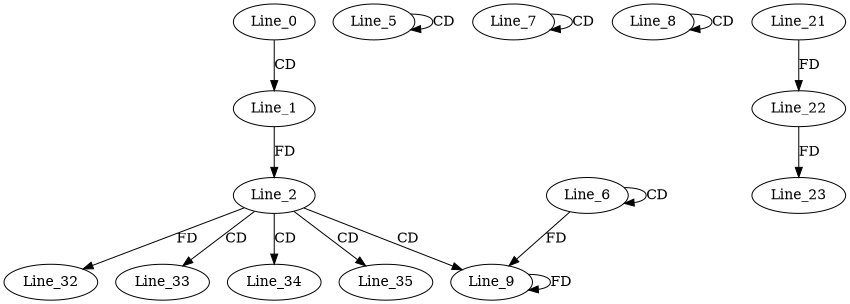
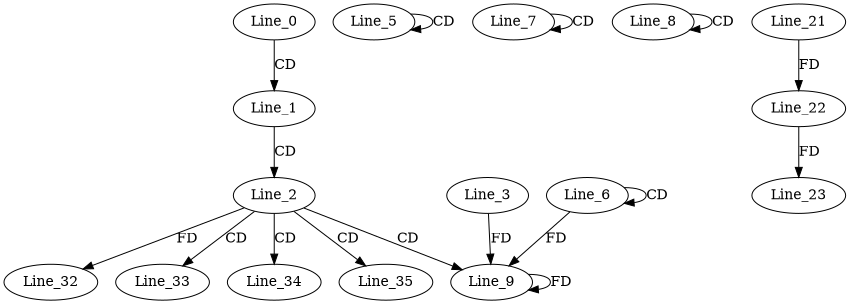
(285, 152) -> (285, 152)
none -> (488, 195)
